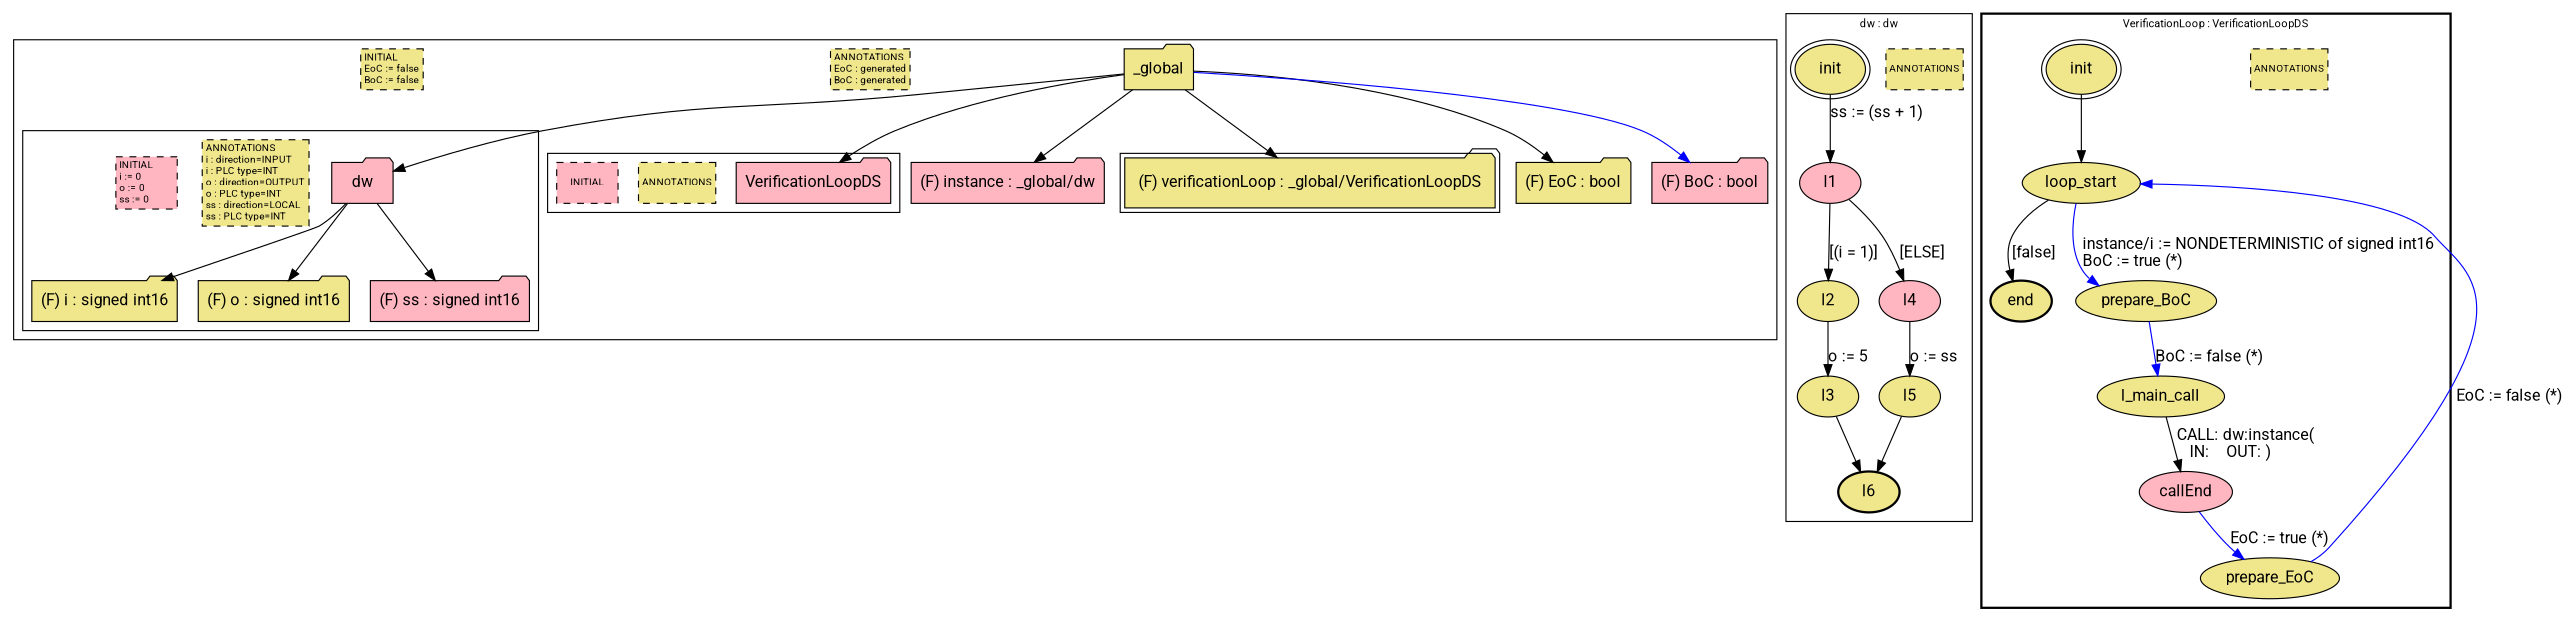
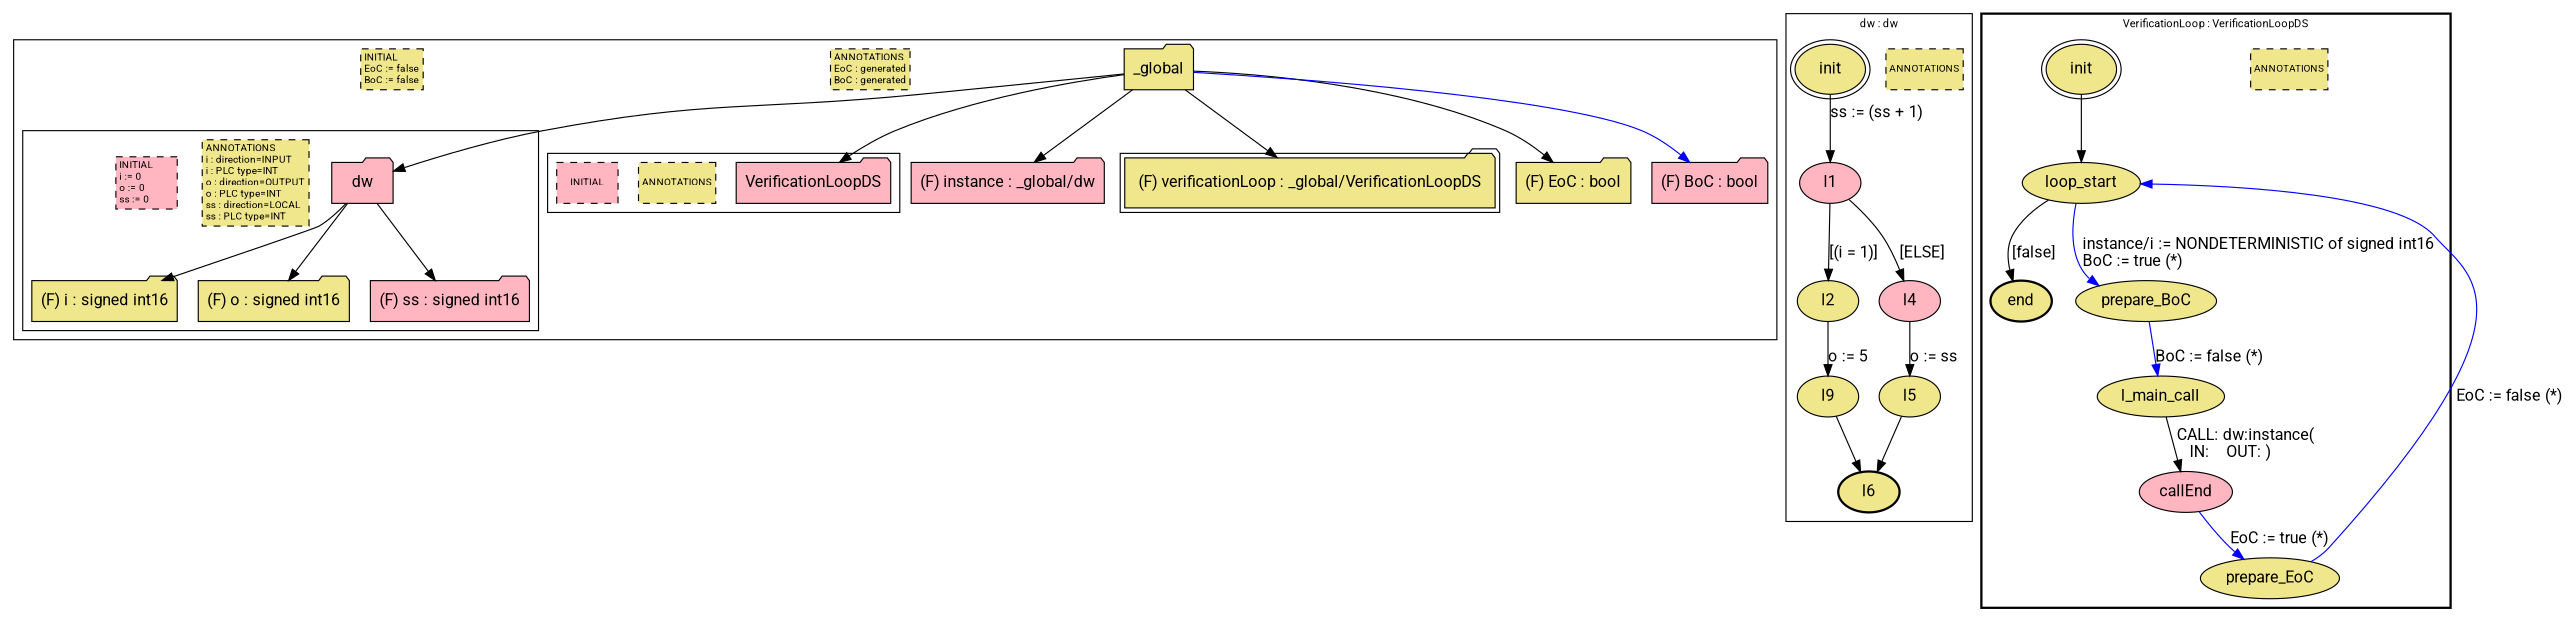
(1828, 397) -> (1828, 397)
